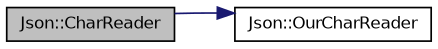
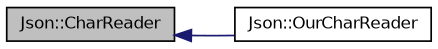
(196, 13) -> (213, 36)
